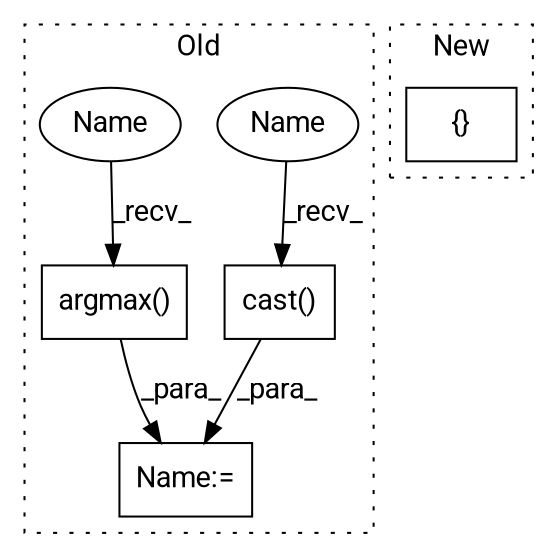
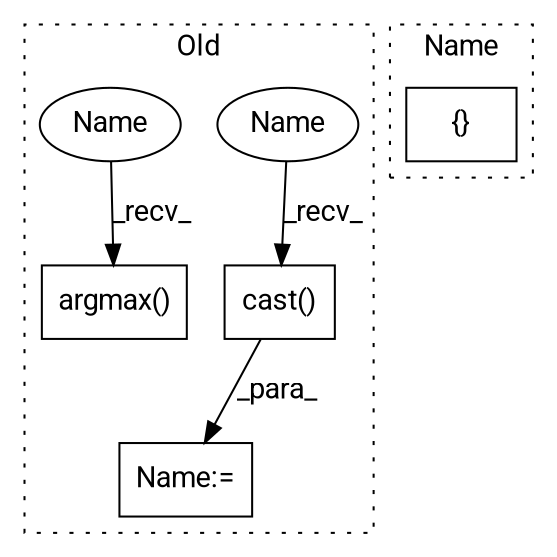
(461, 48) -> (461, 48)
(132, 383) -> none
